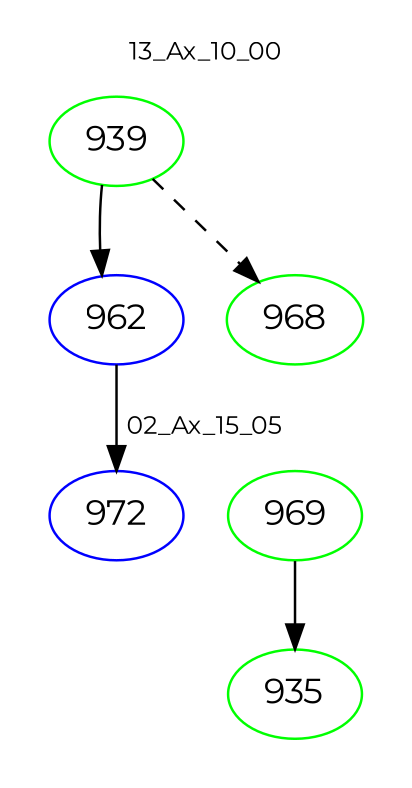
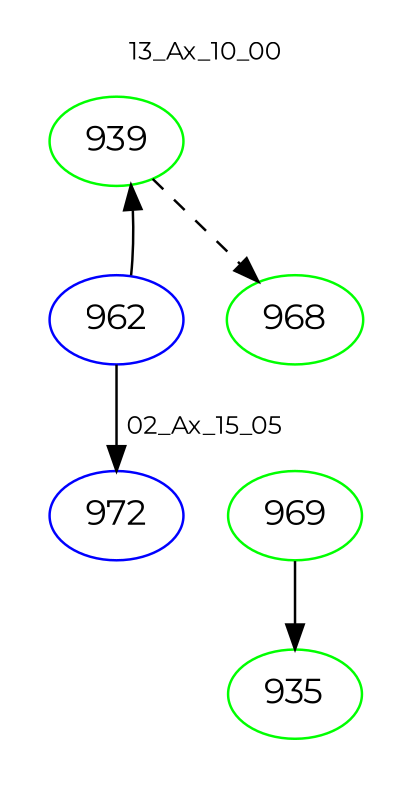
(100, 218) -> (133, 243)
